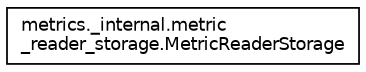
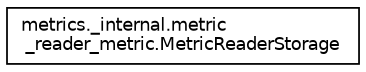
(183, 36) -> (183, 36)
